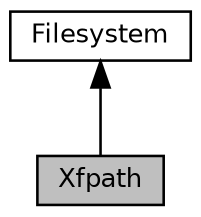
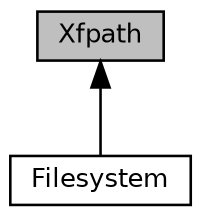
(101, 122) -> (101, 122)
